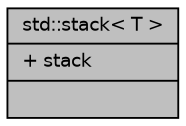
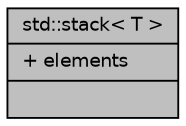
(58, 61) -> (76, 61)
